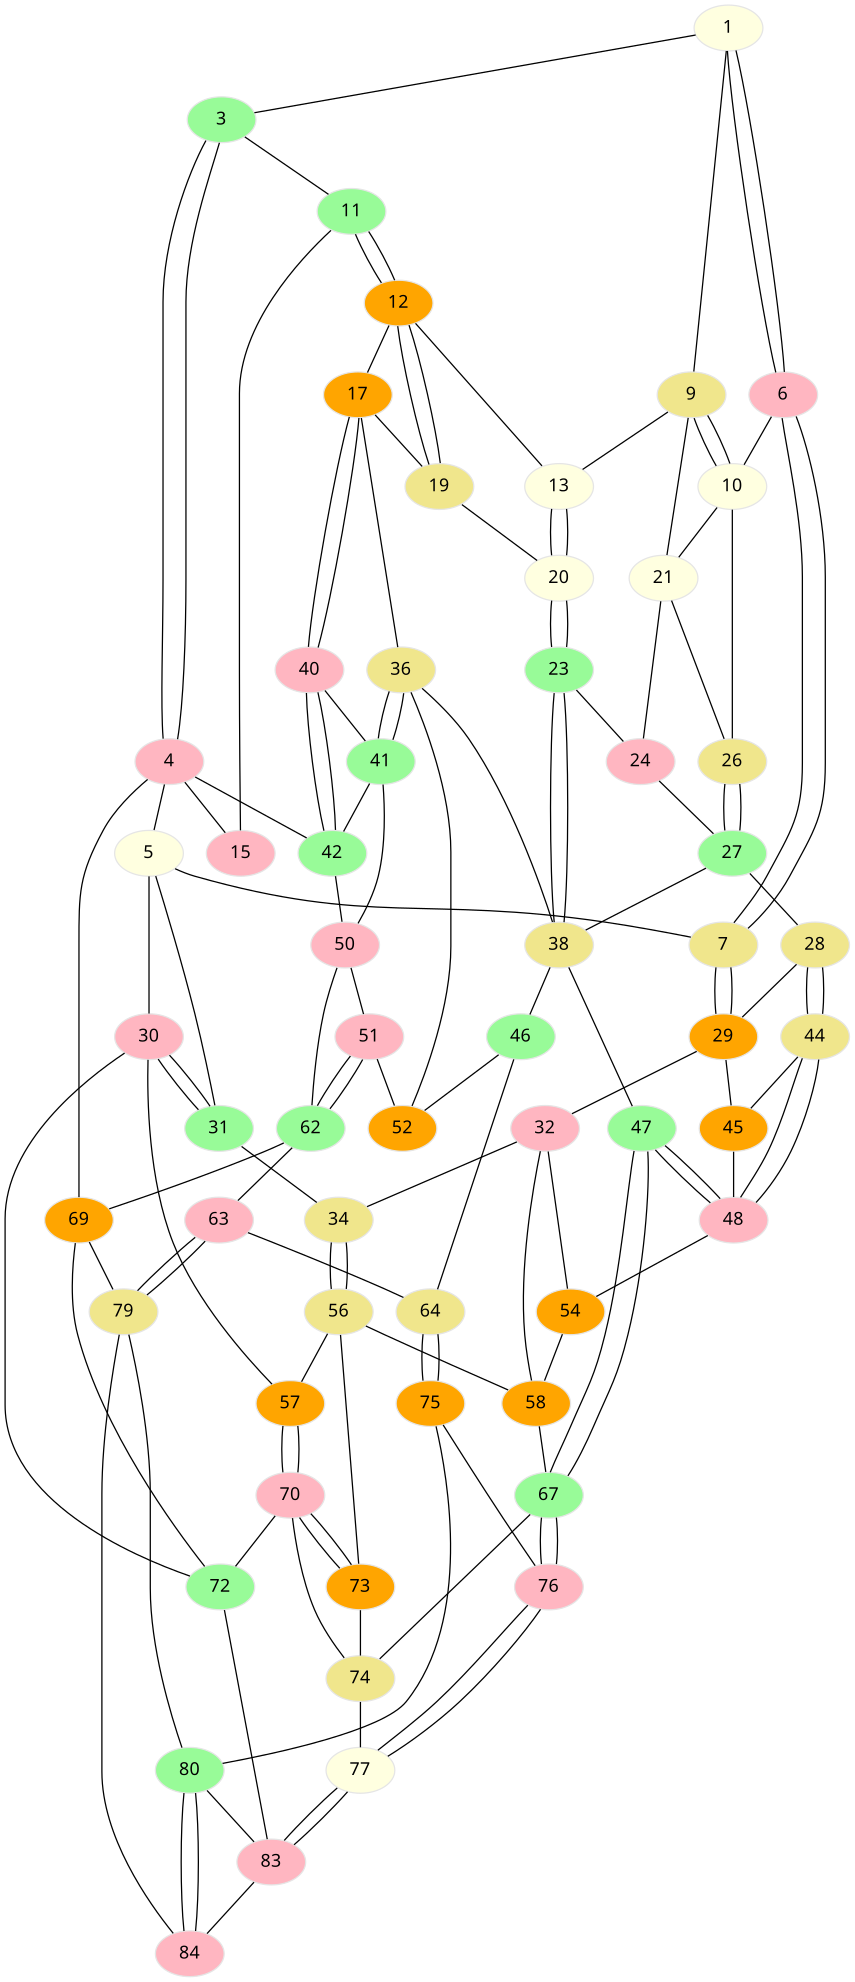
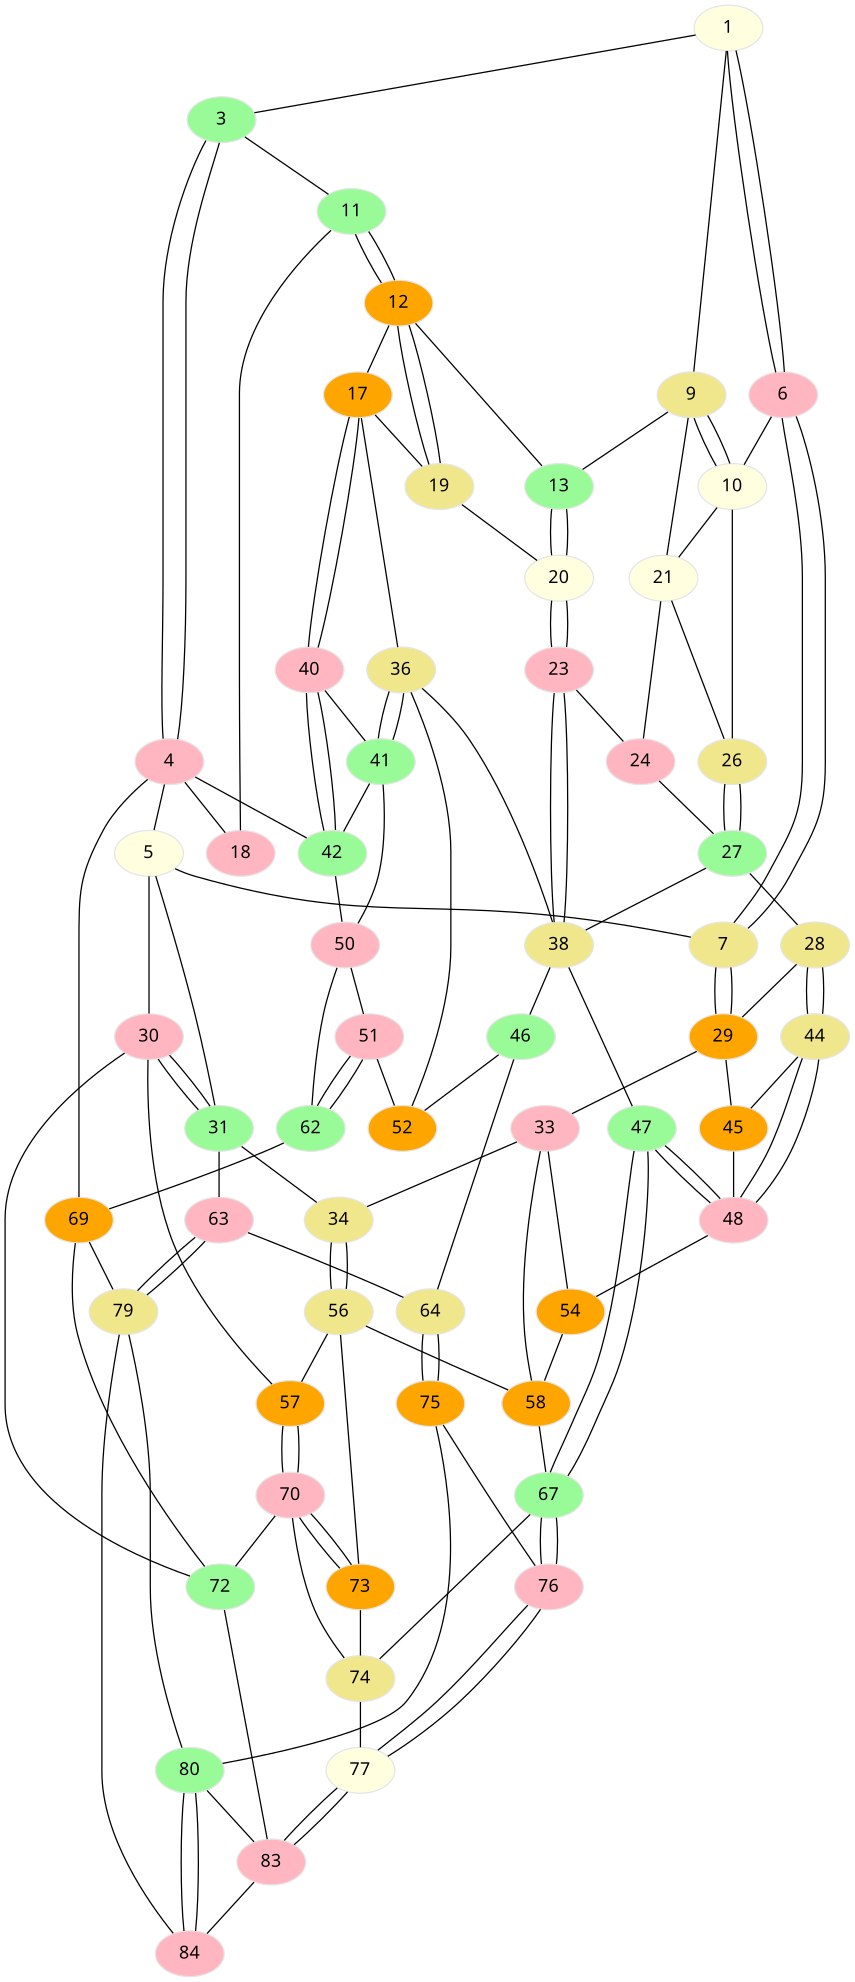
(559, 487) -> (559, 487)
(559, 670) -> (559, 670)
(241, 853) -> (241, 853)
(545, 1128) -> (545, 1128)
(265, 1174) -> (219, 1178)
